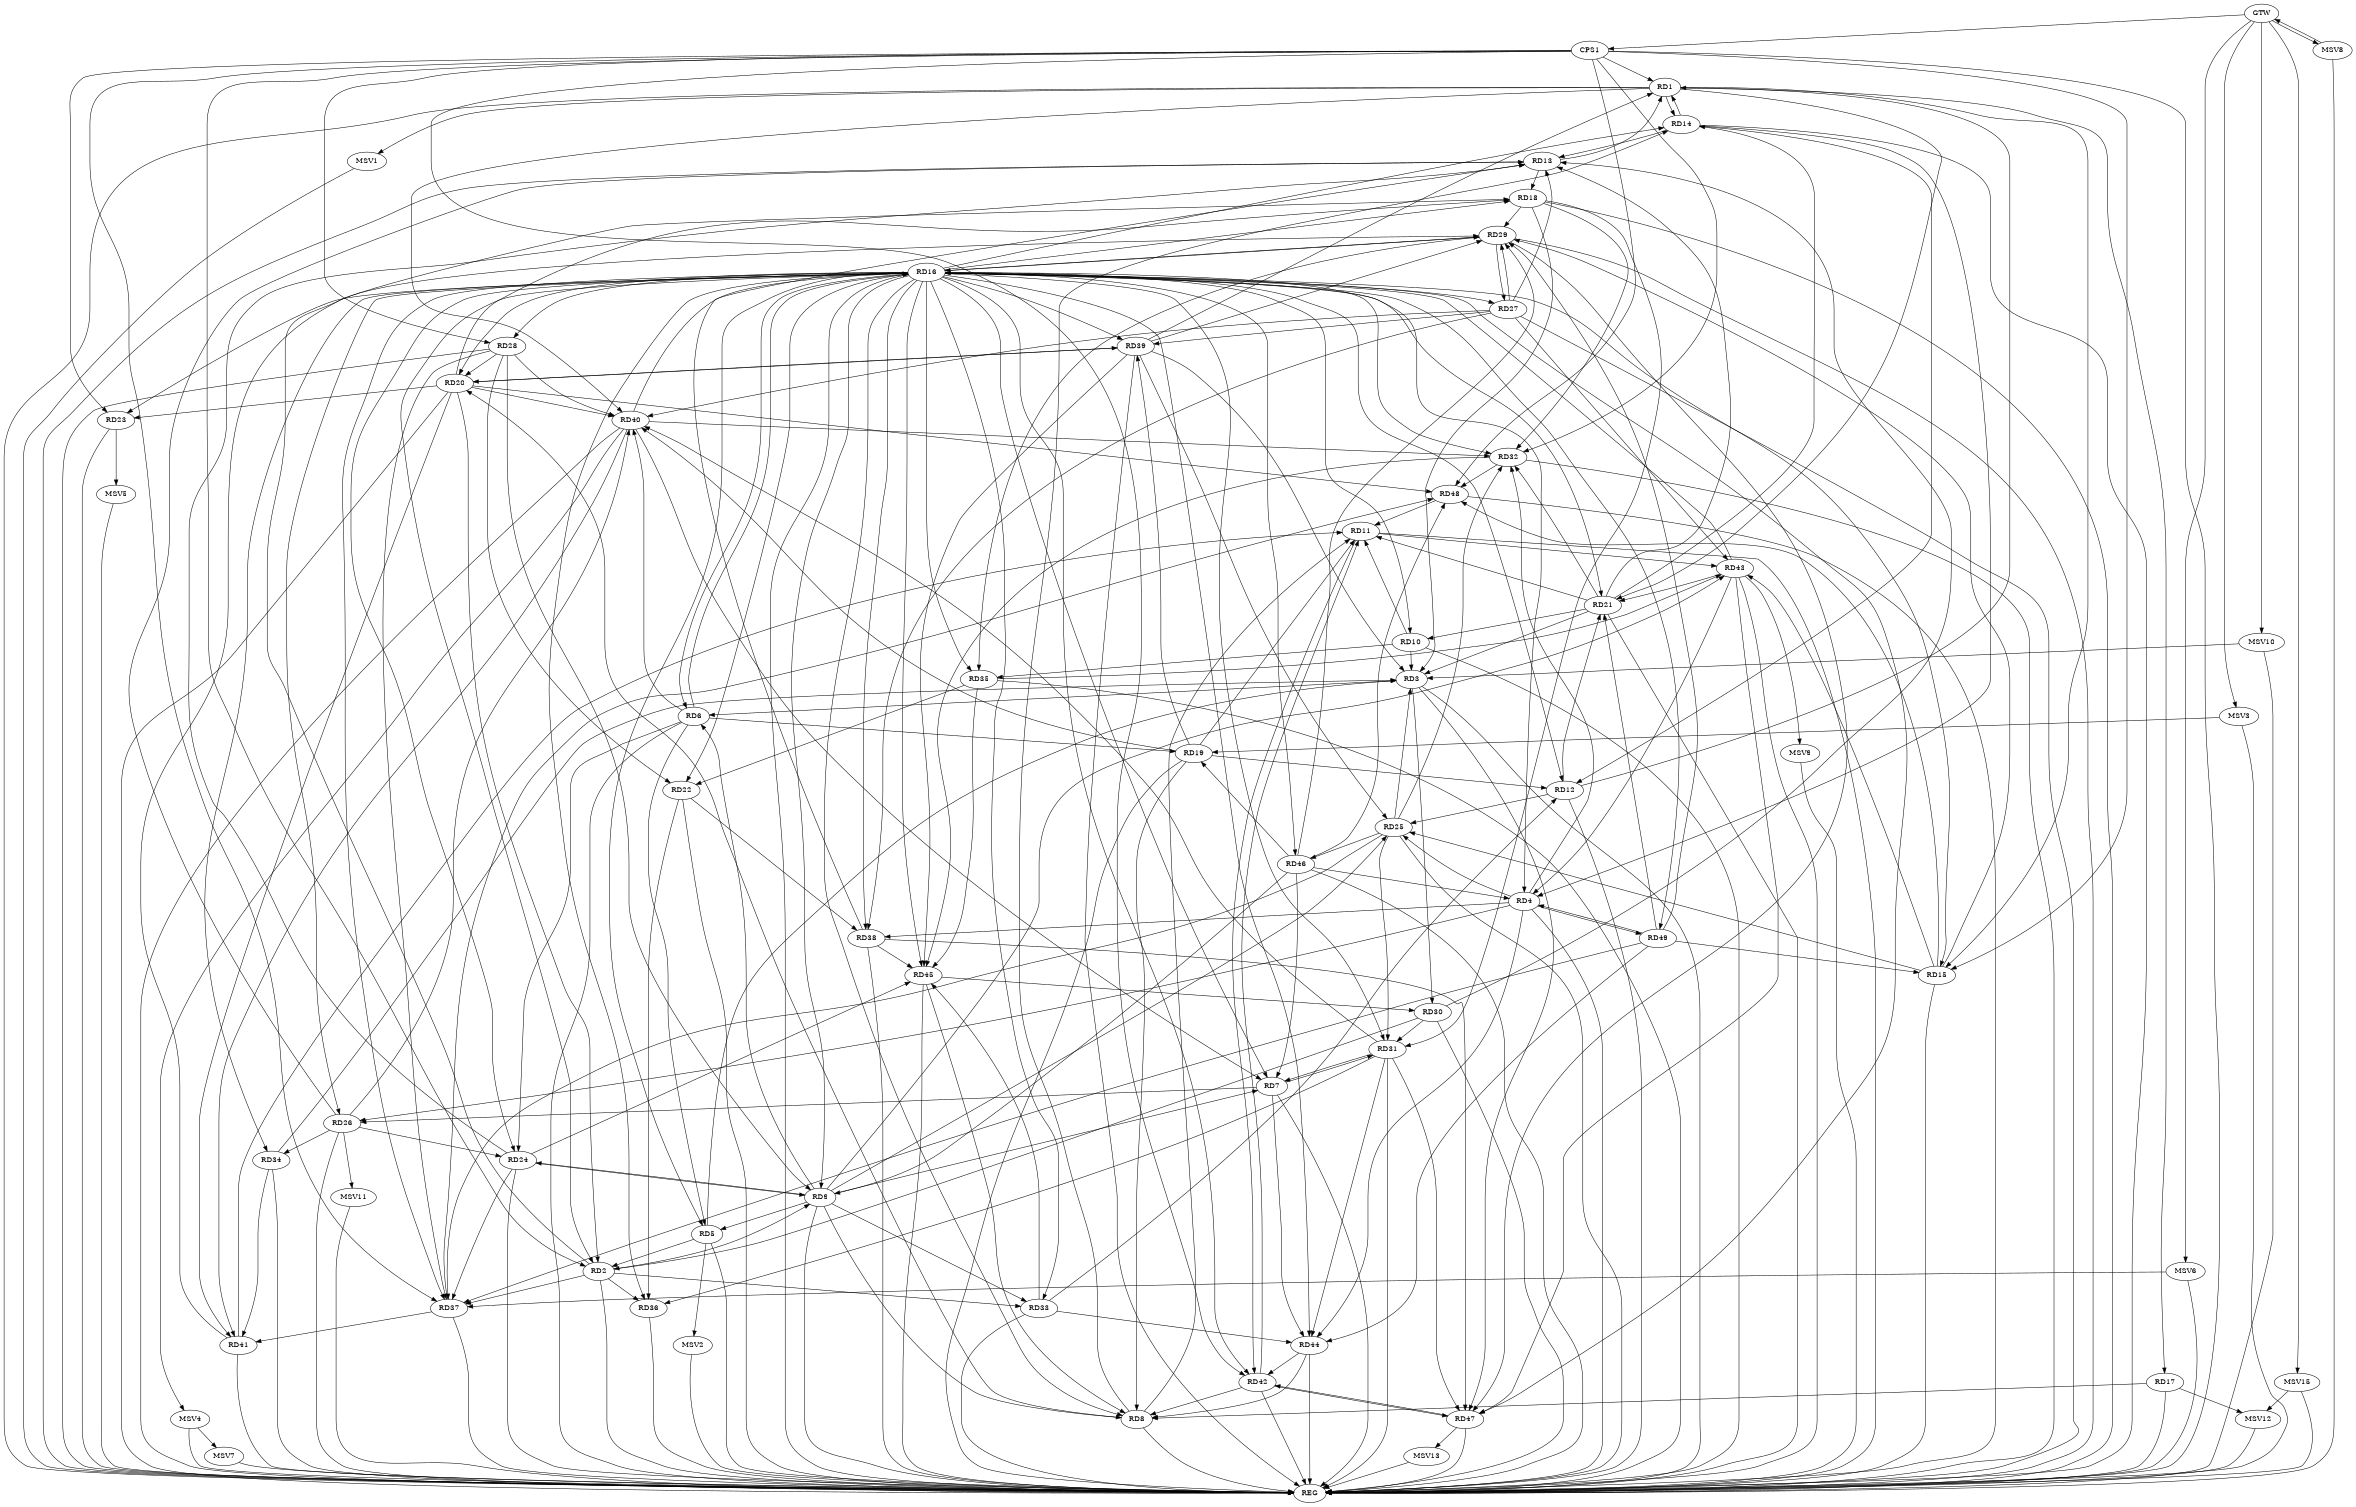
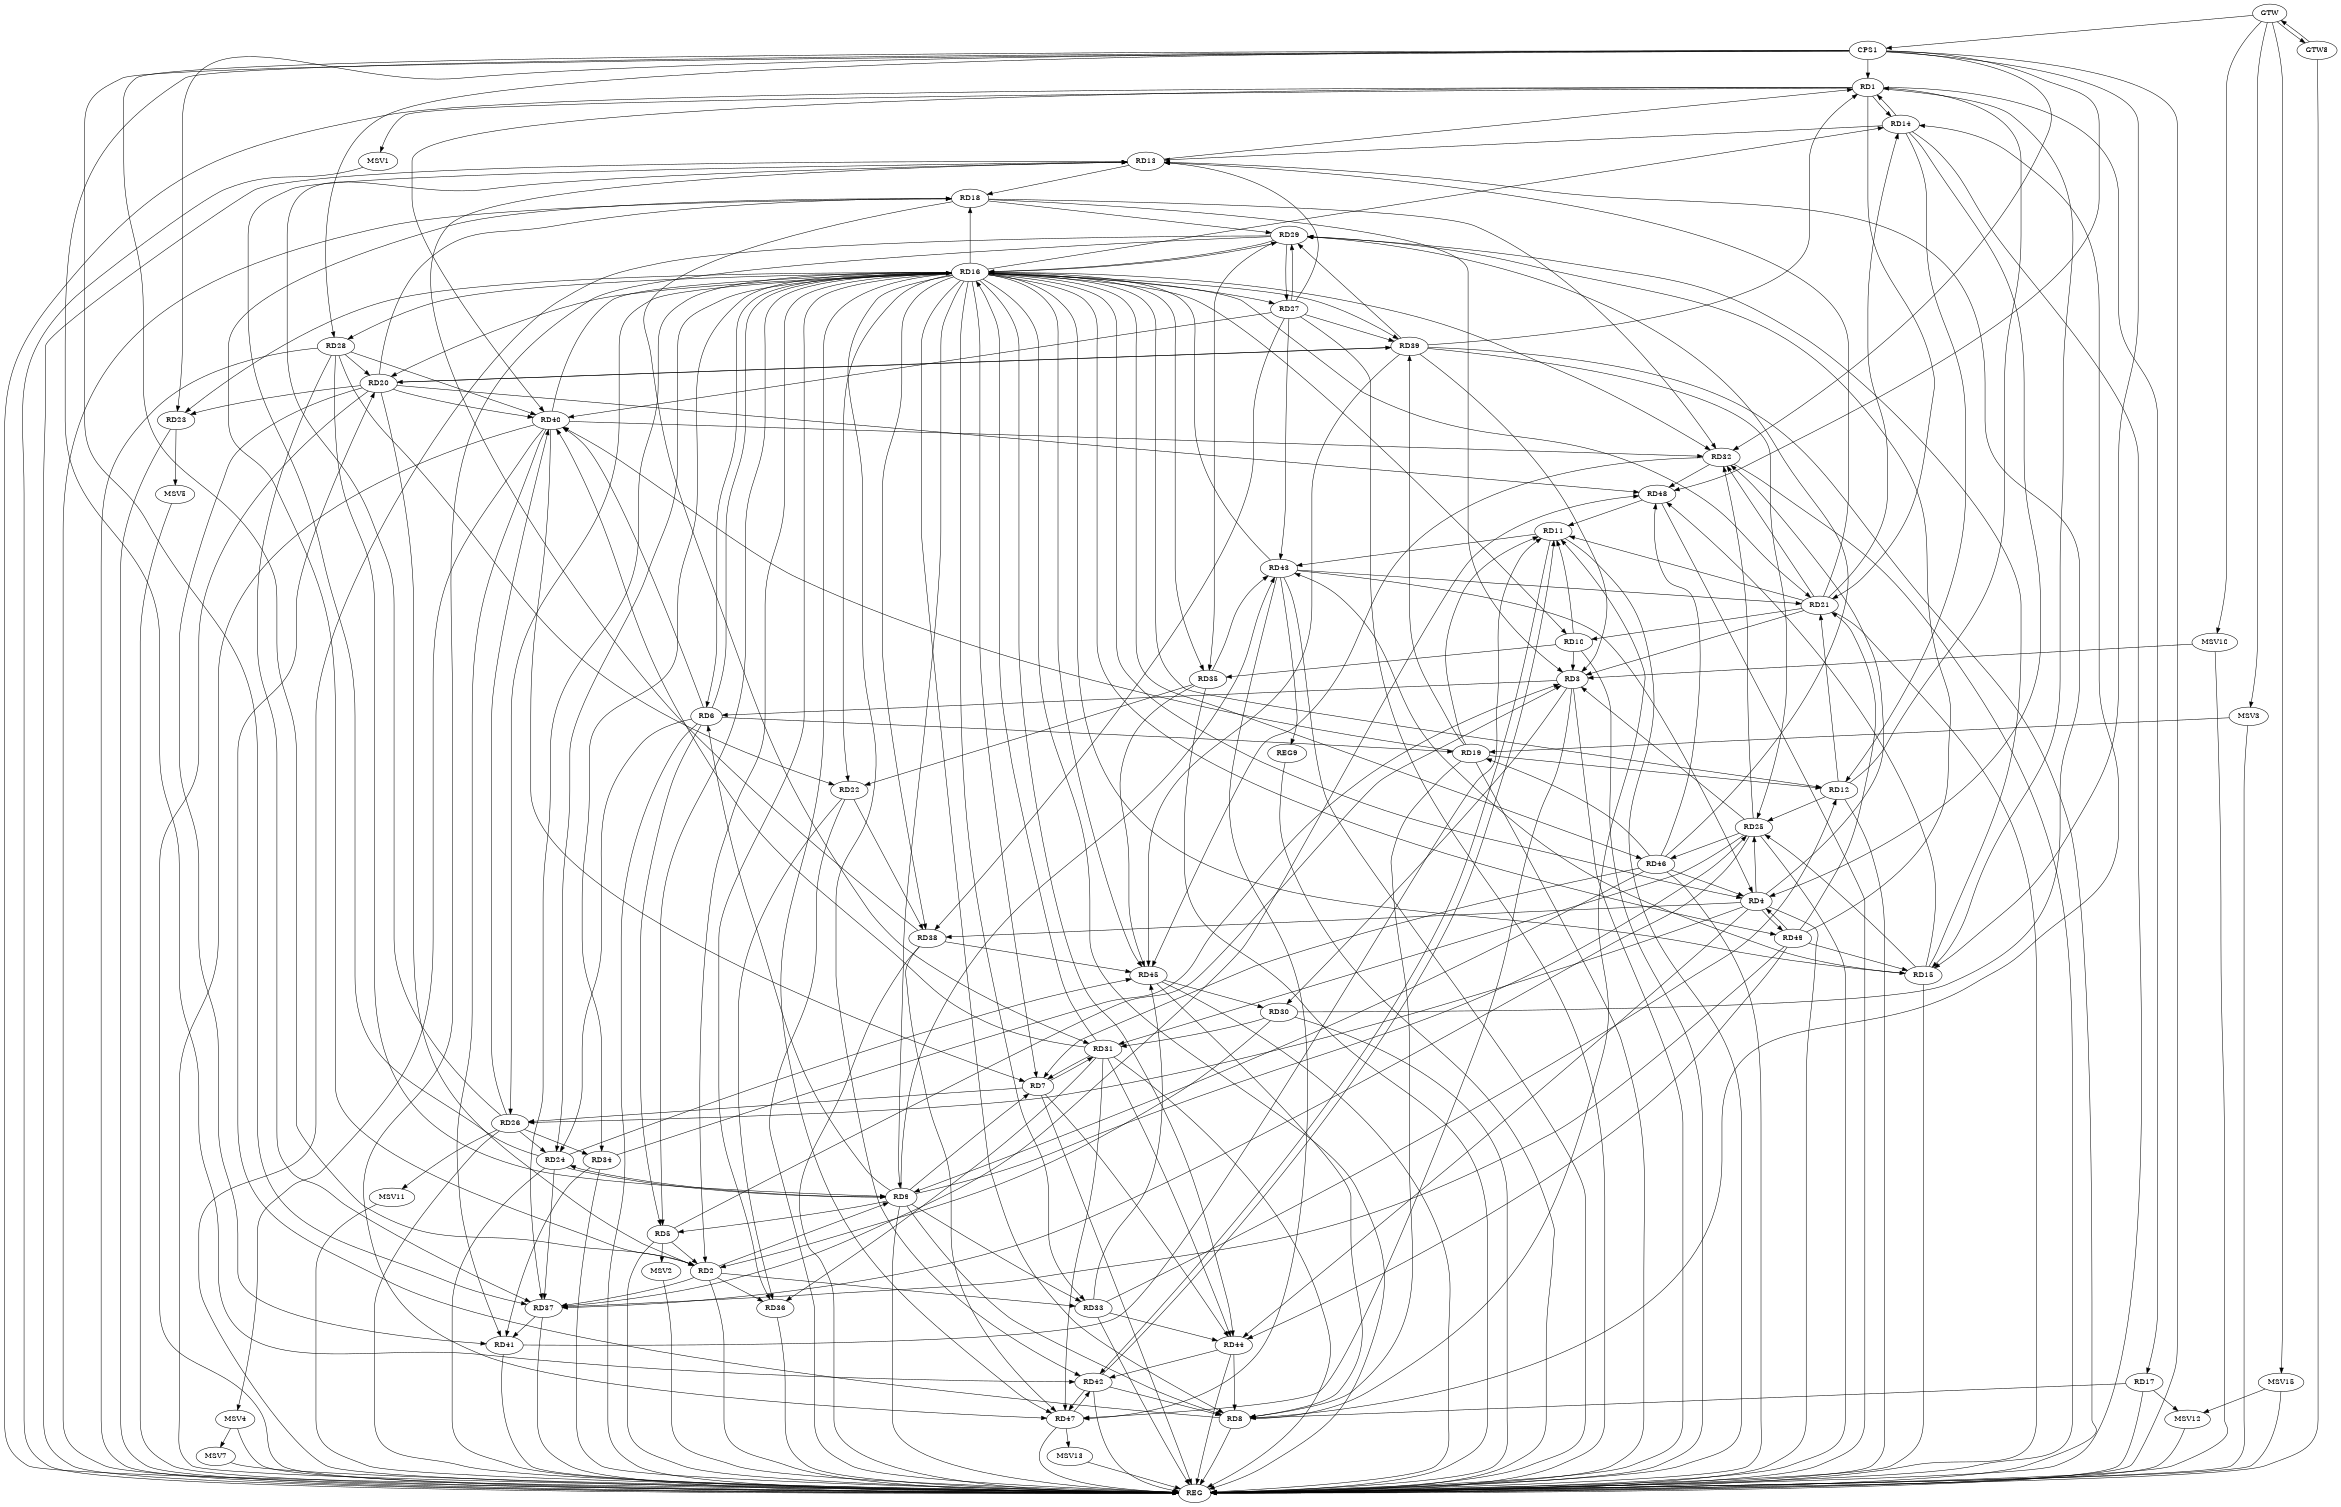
(2333, 50) -> (2317, 50)
(298, 327) -> none
(1220, 564) -> (1000, 669)
(1800, 753) -> (1287, 753)
(2186, 1271) -> none
